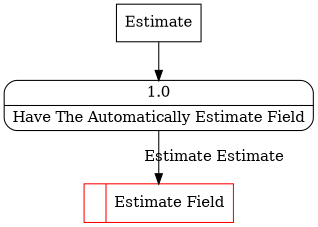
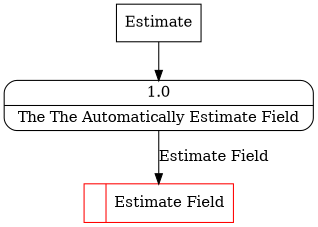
(159, 118) -> (159, 118)
(214, 157) -> (214, 157)
